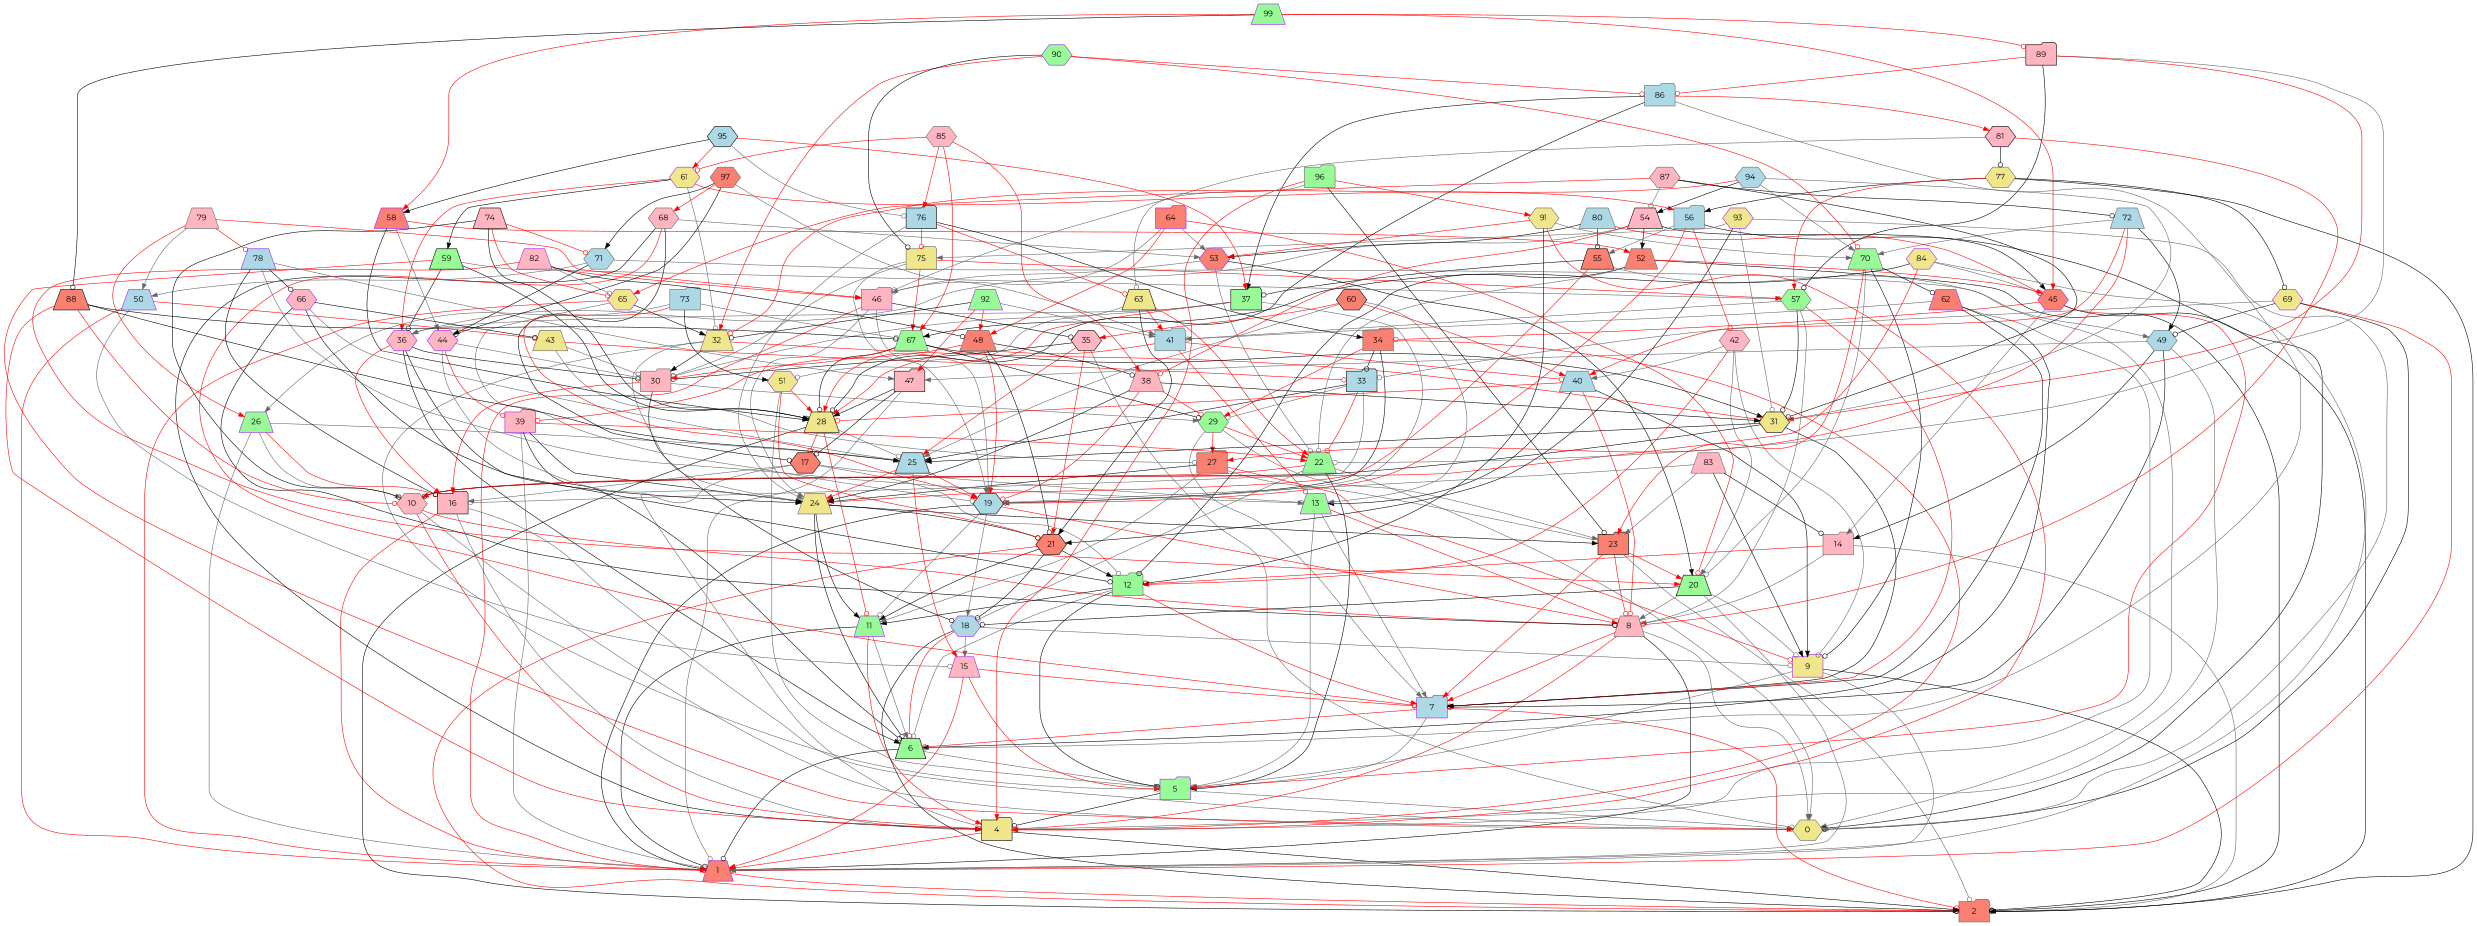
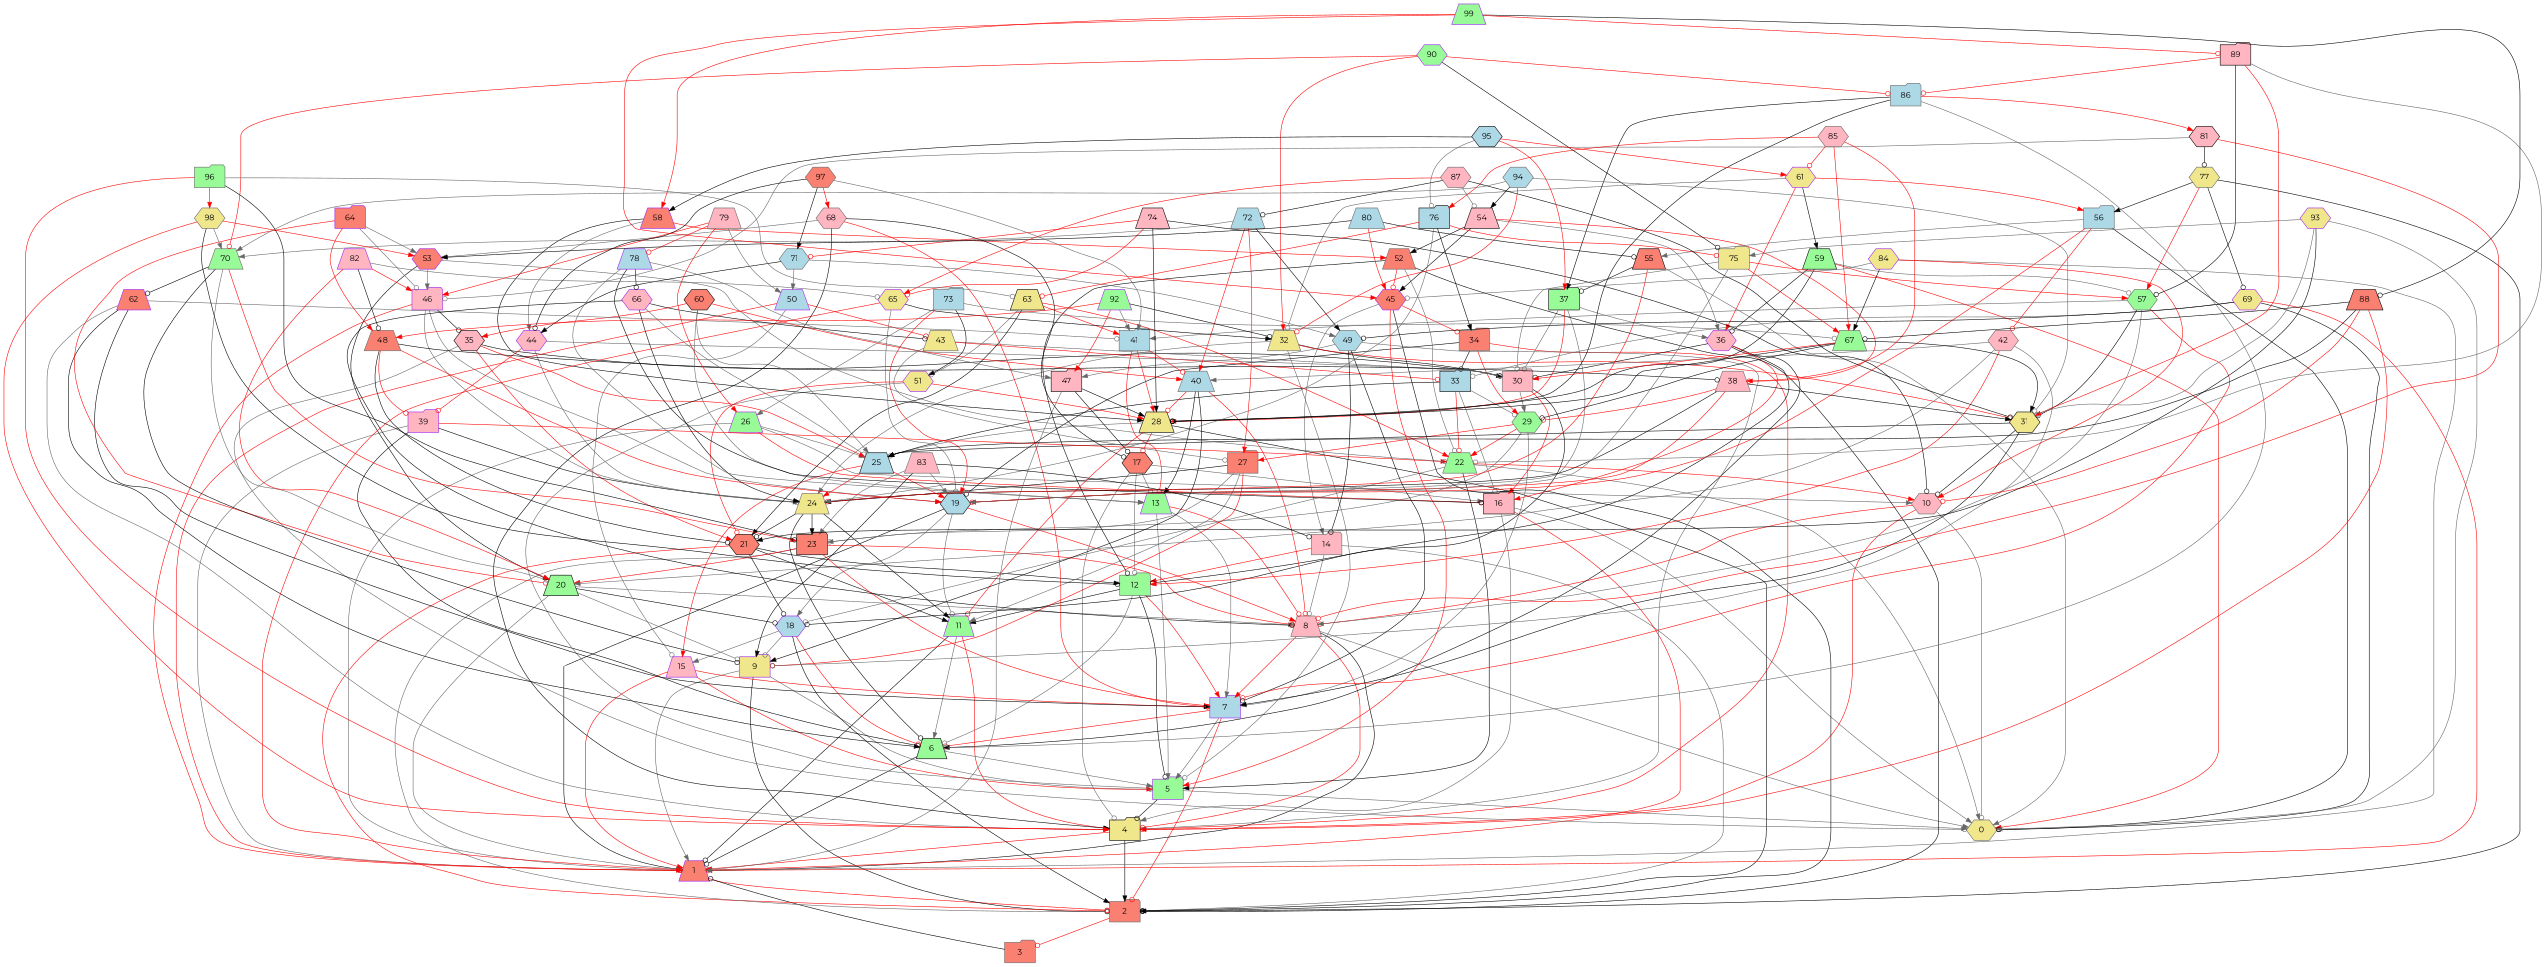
(1544, 218) -> (210, 218)
(2028, 460) -> (1350, 432)
none -> (1020, 953)
